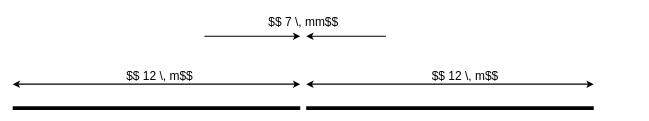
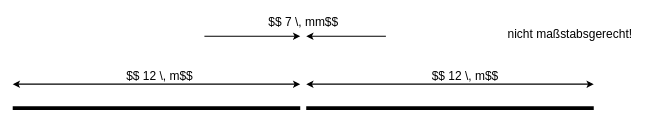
none -> (570, 33)
